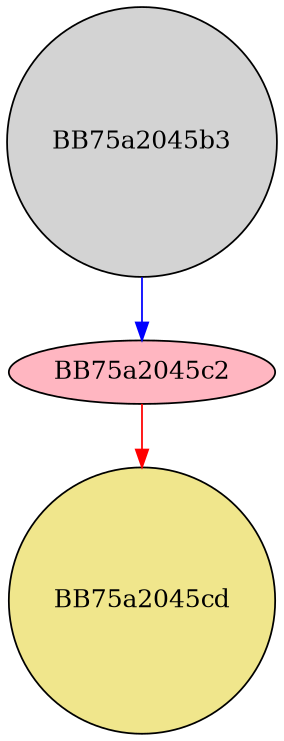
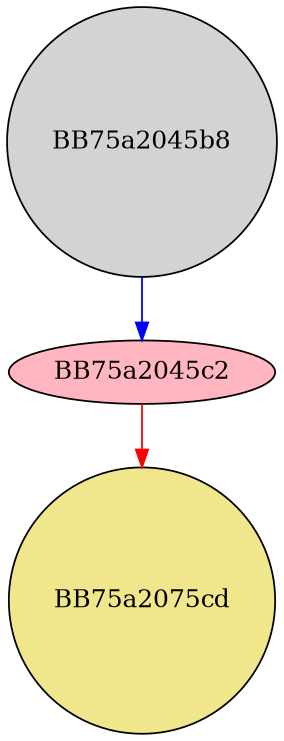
(142, 142) -> (142, 142)
(142, 601) -> (142, 601)
